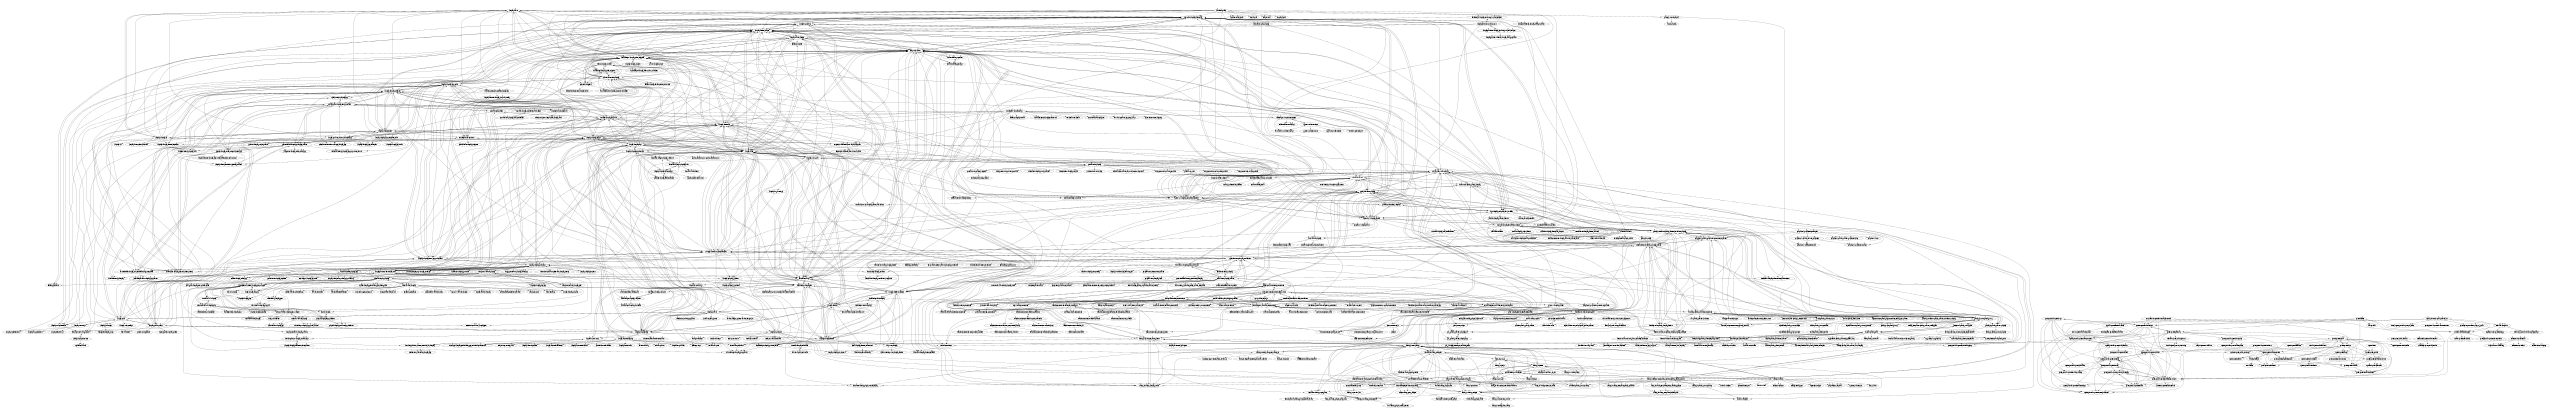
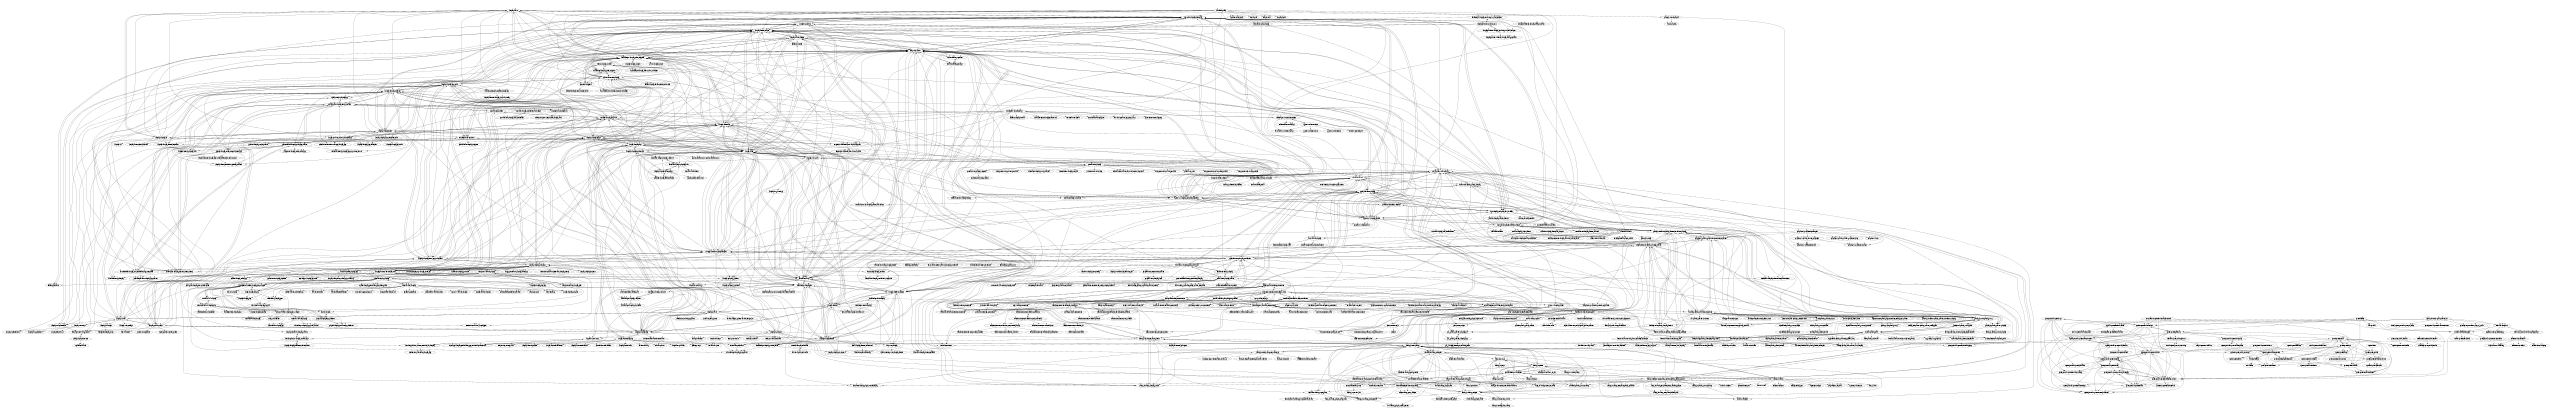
(1334, 131) -> (1334, 131)
(121, 319) -> (121, 319)
